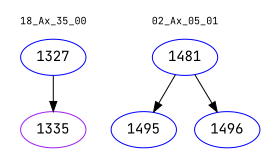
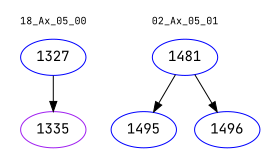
(54, 22) -> (54, 22)
